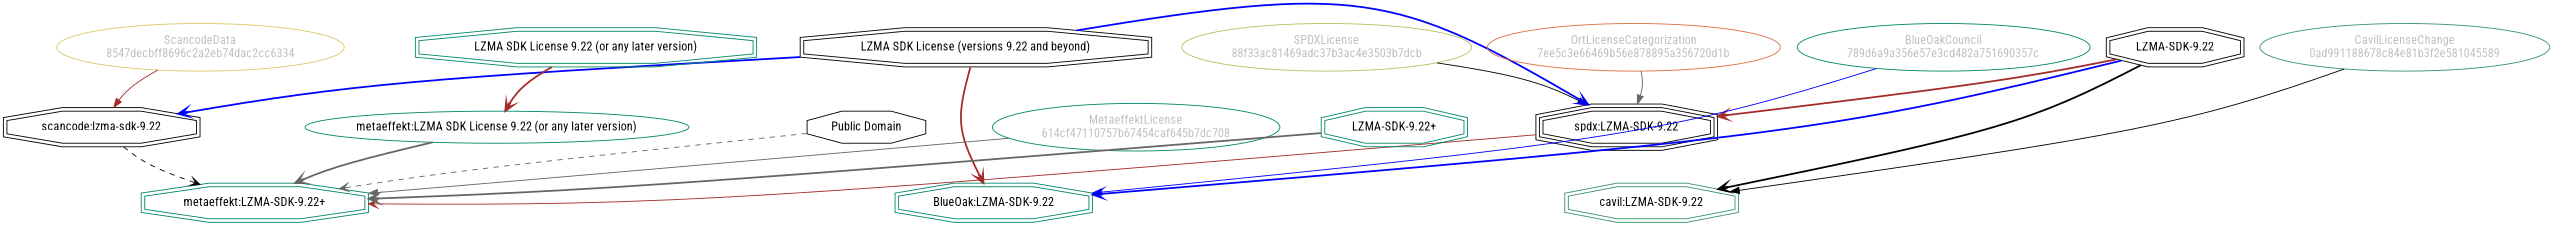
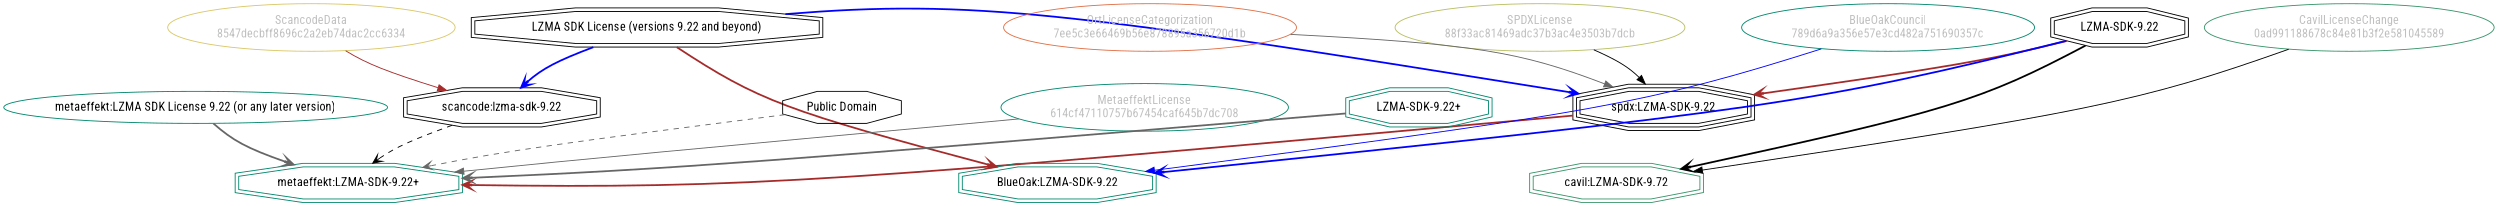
(586, 47) -> none
(957, 182) -> (1023, 164)
(1652, 203) -> (1617, 183)
